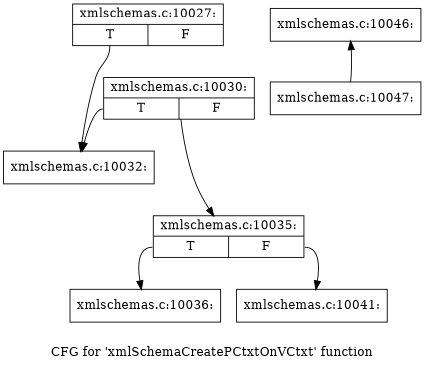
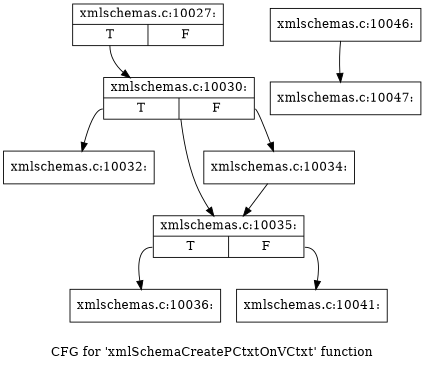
(352, 66) -> (340, 57)
(92, 92) -> (114, 60)
none -> (279, 167)
